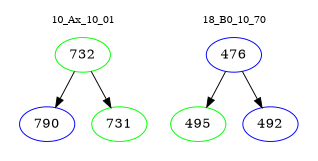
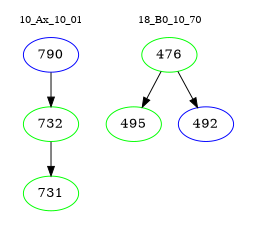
(234, 55) -> (169, 55)
(67, 85) -> (51, 85)
